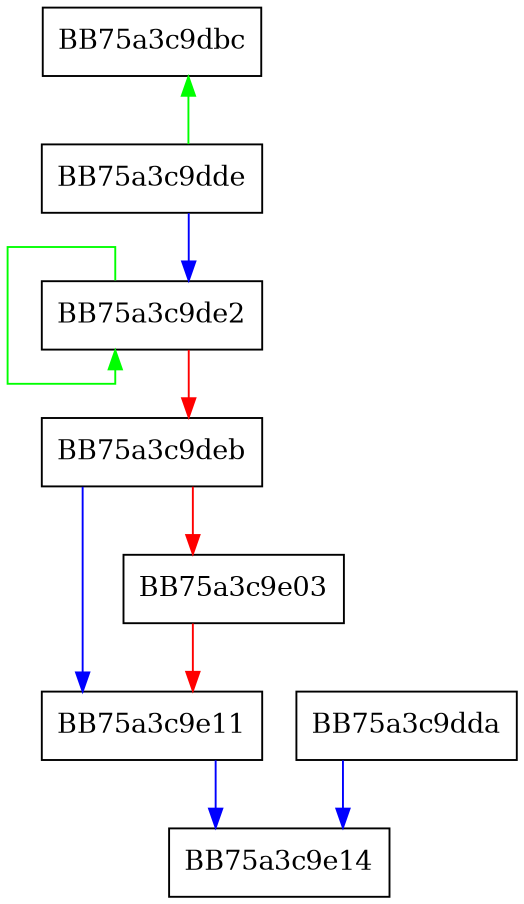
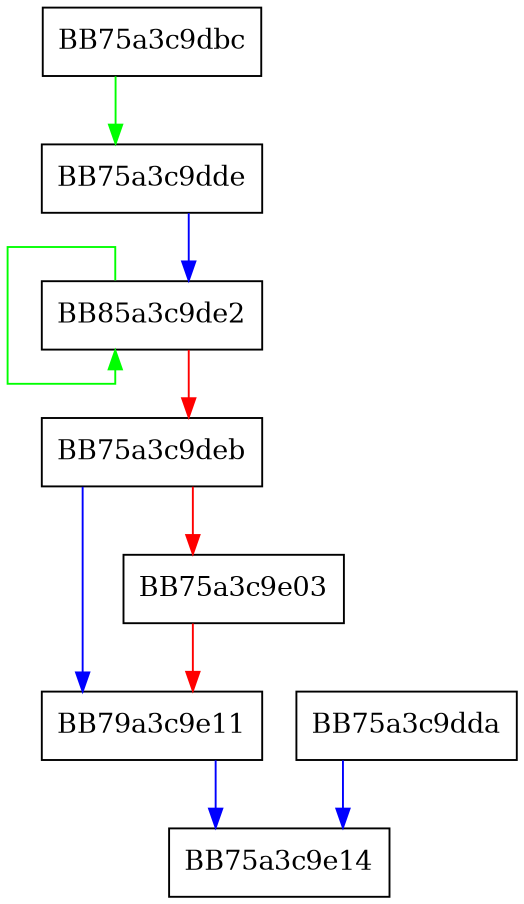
(188, 120) -> (116, 100)
(152, 315) -> (152, 315)
(152, 726) -> (152, 726)
